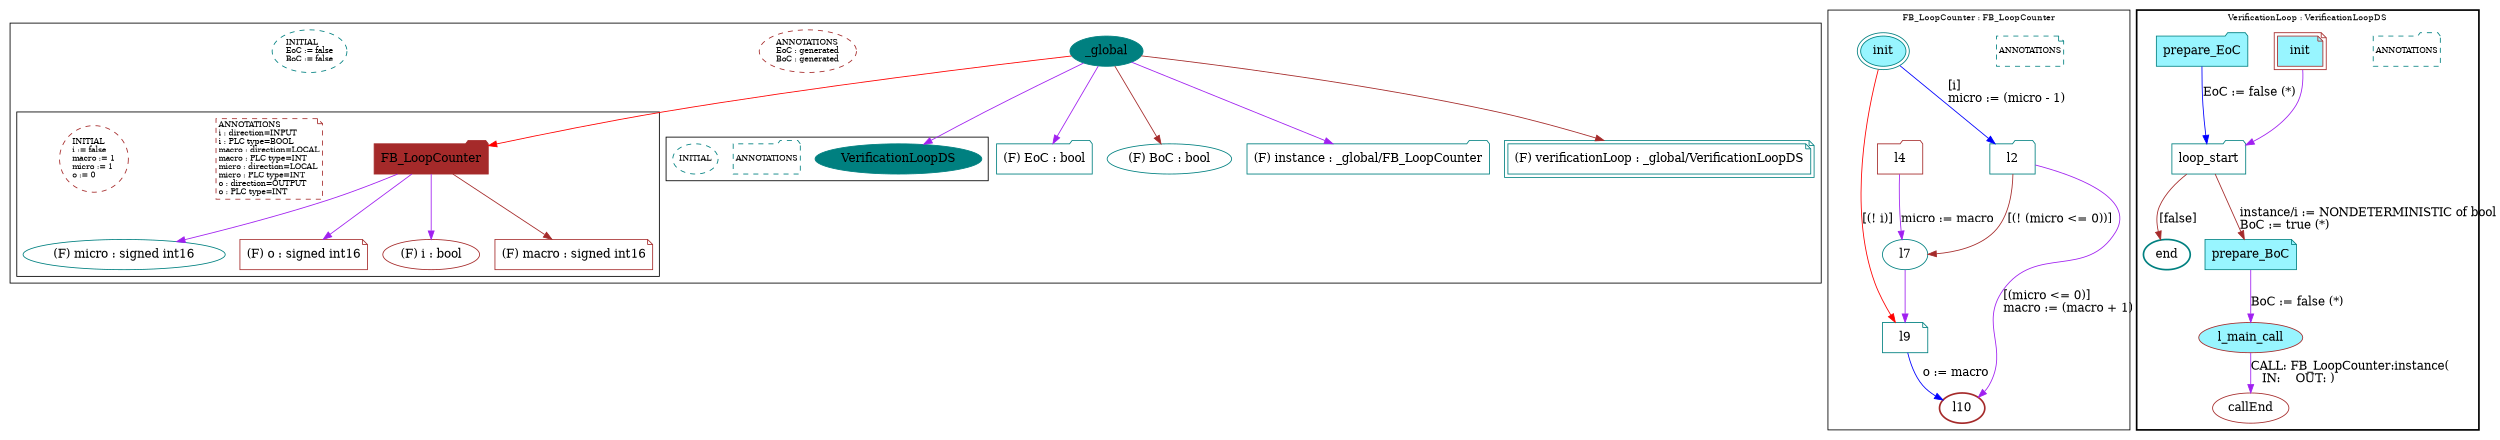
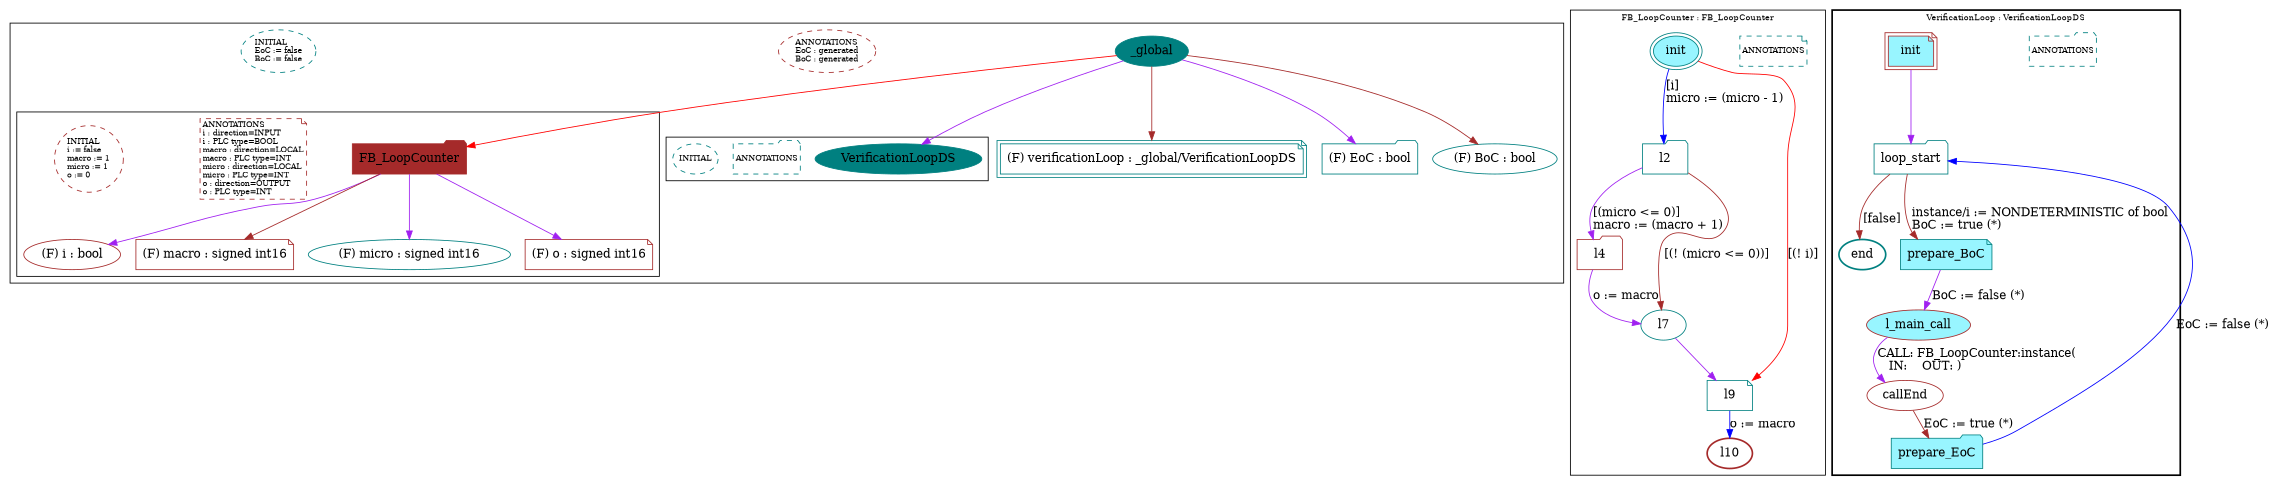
(1368, 159) -> none
(1947, 219) -> (1626, 296)
(2066, 261) -> (1605, 191)
none -> (1919, 421)
